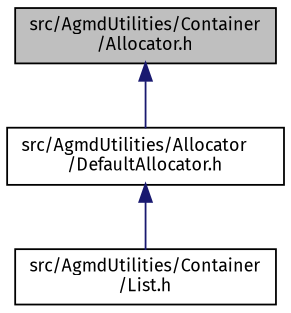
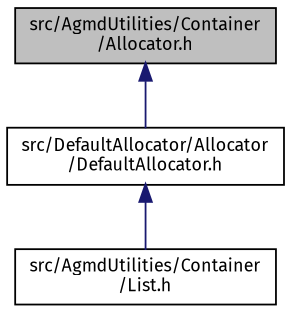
(146, 156) -> (146, 156)
